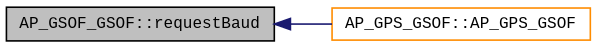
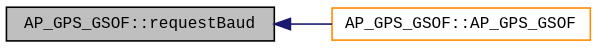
(140, 24) -> (140, 24)
